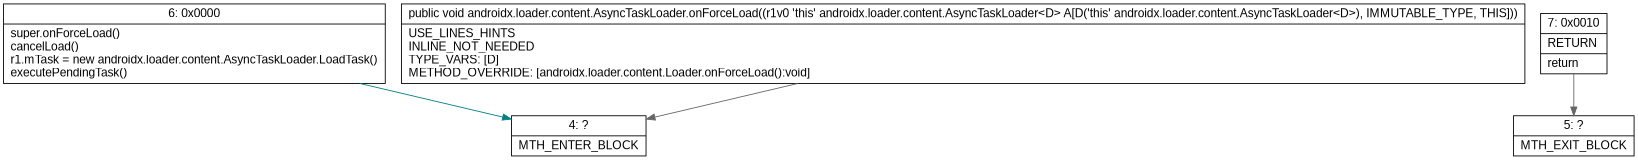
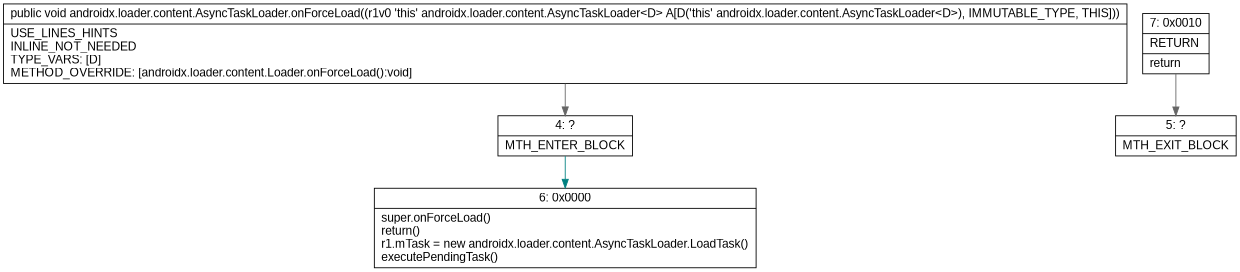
(45, 47) -> (401, 231)
(431, 100) -> (565, 168)
